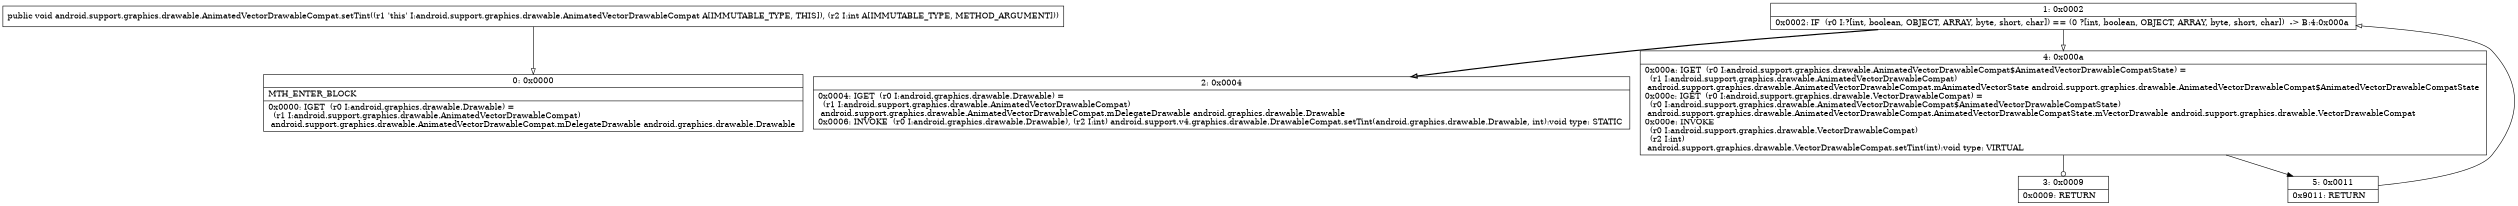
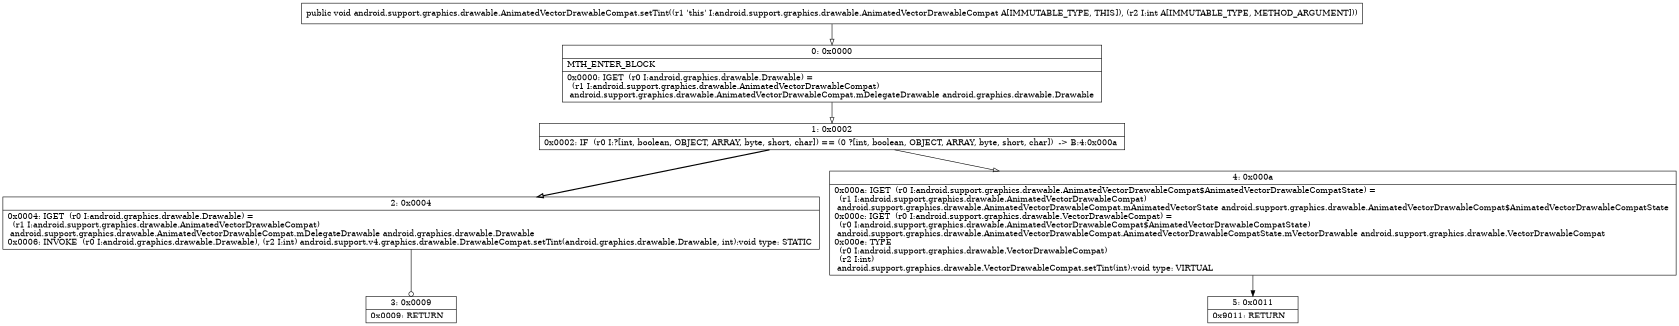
(2514, 96) -> (832, 110)
(1682, 122) -> (866, 242)
(2063, 163) -> (411, 270)
